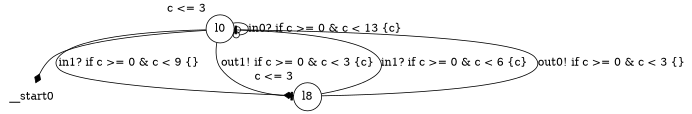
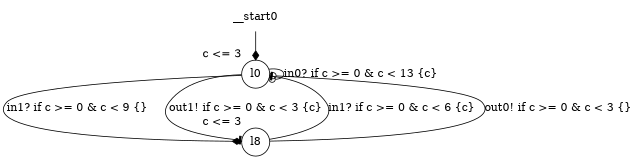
(117, 39) -> (256, 41)
